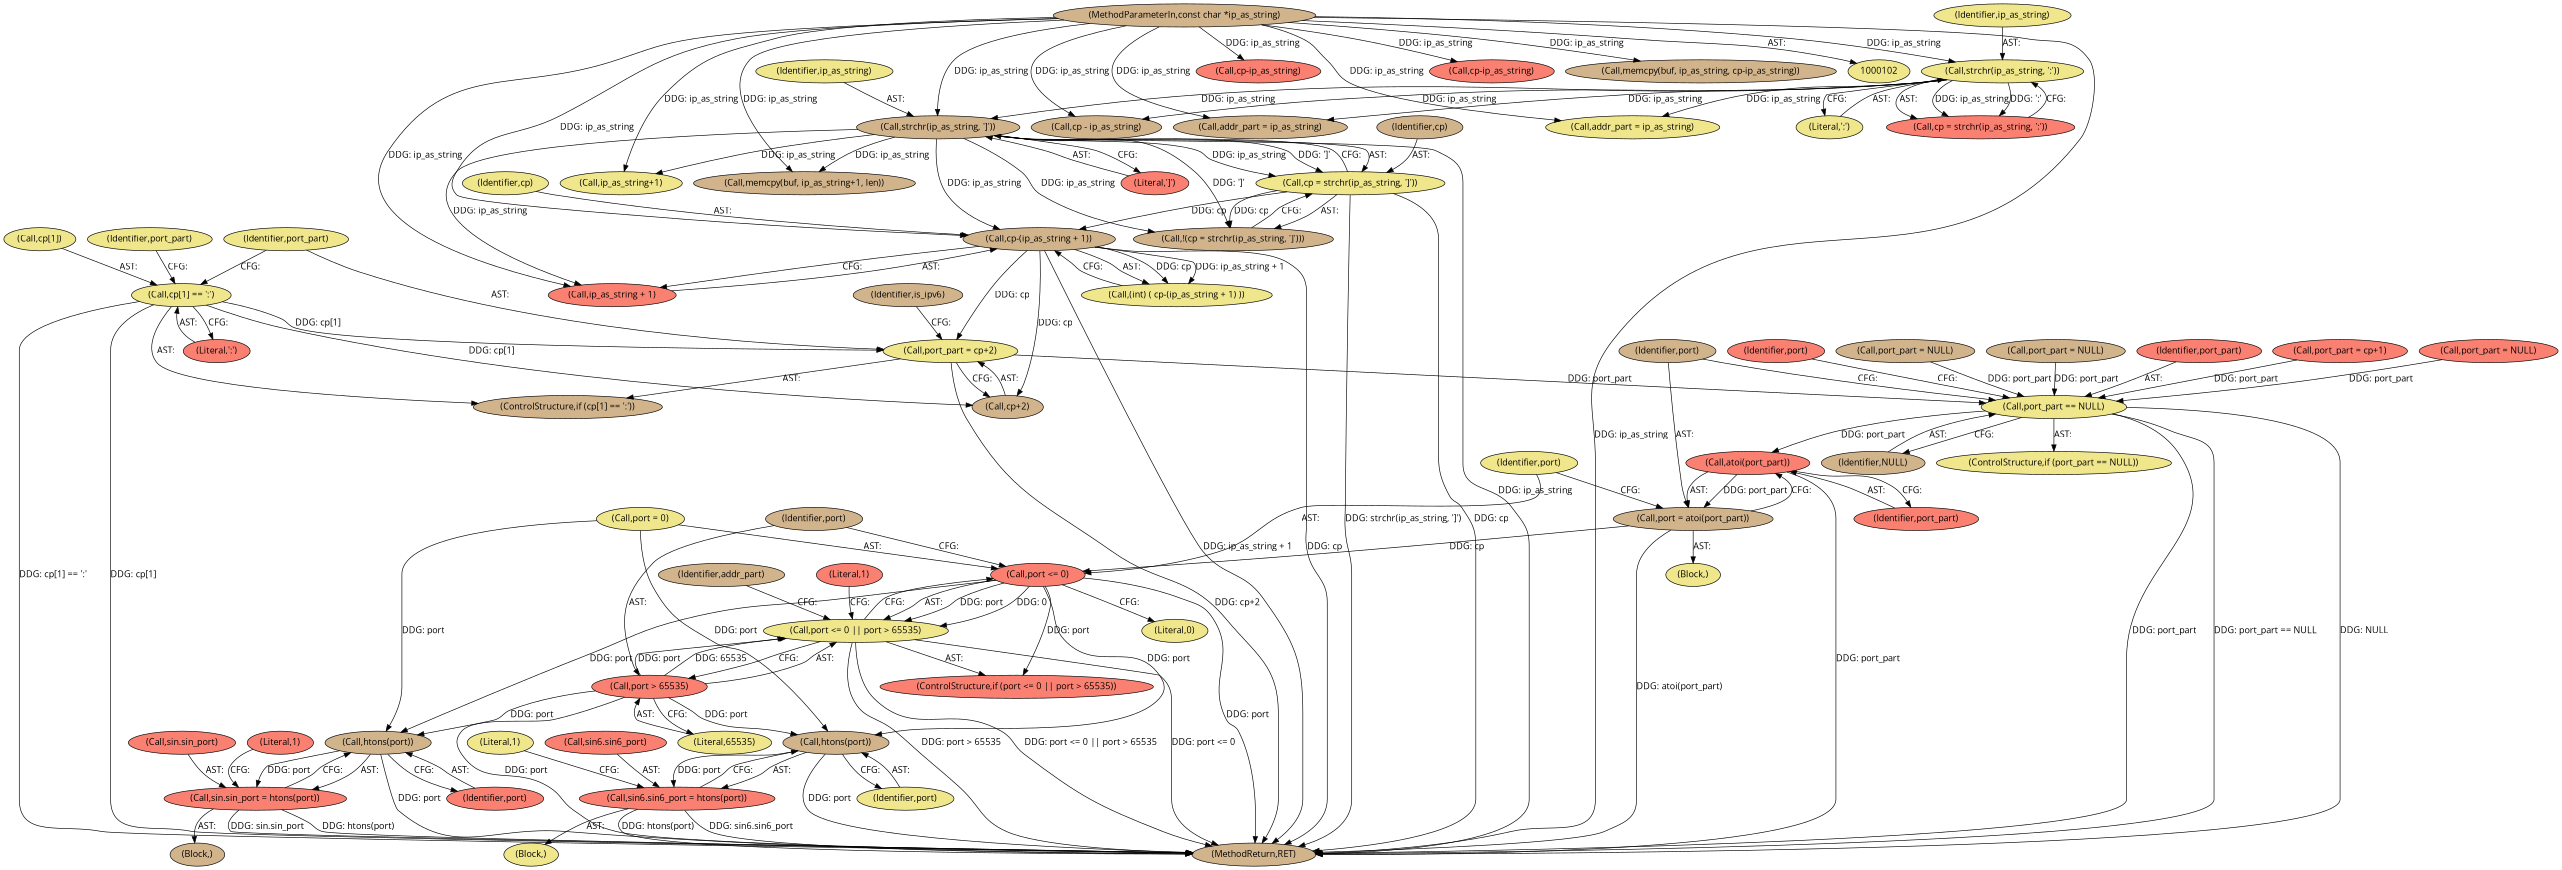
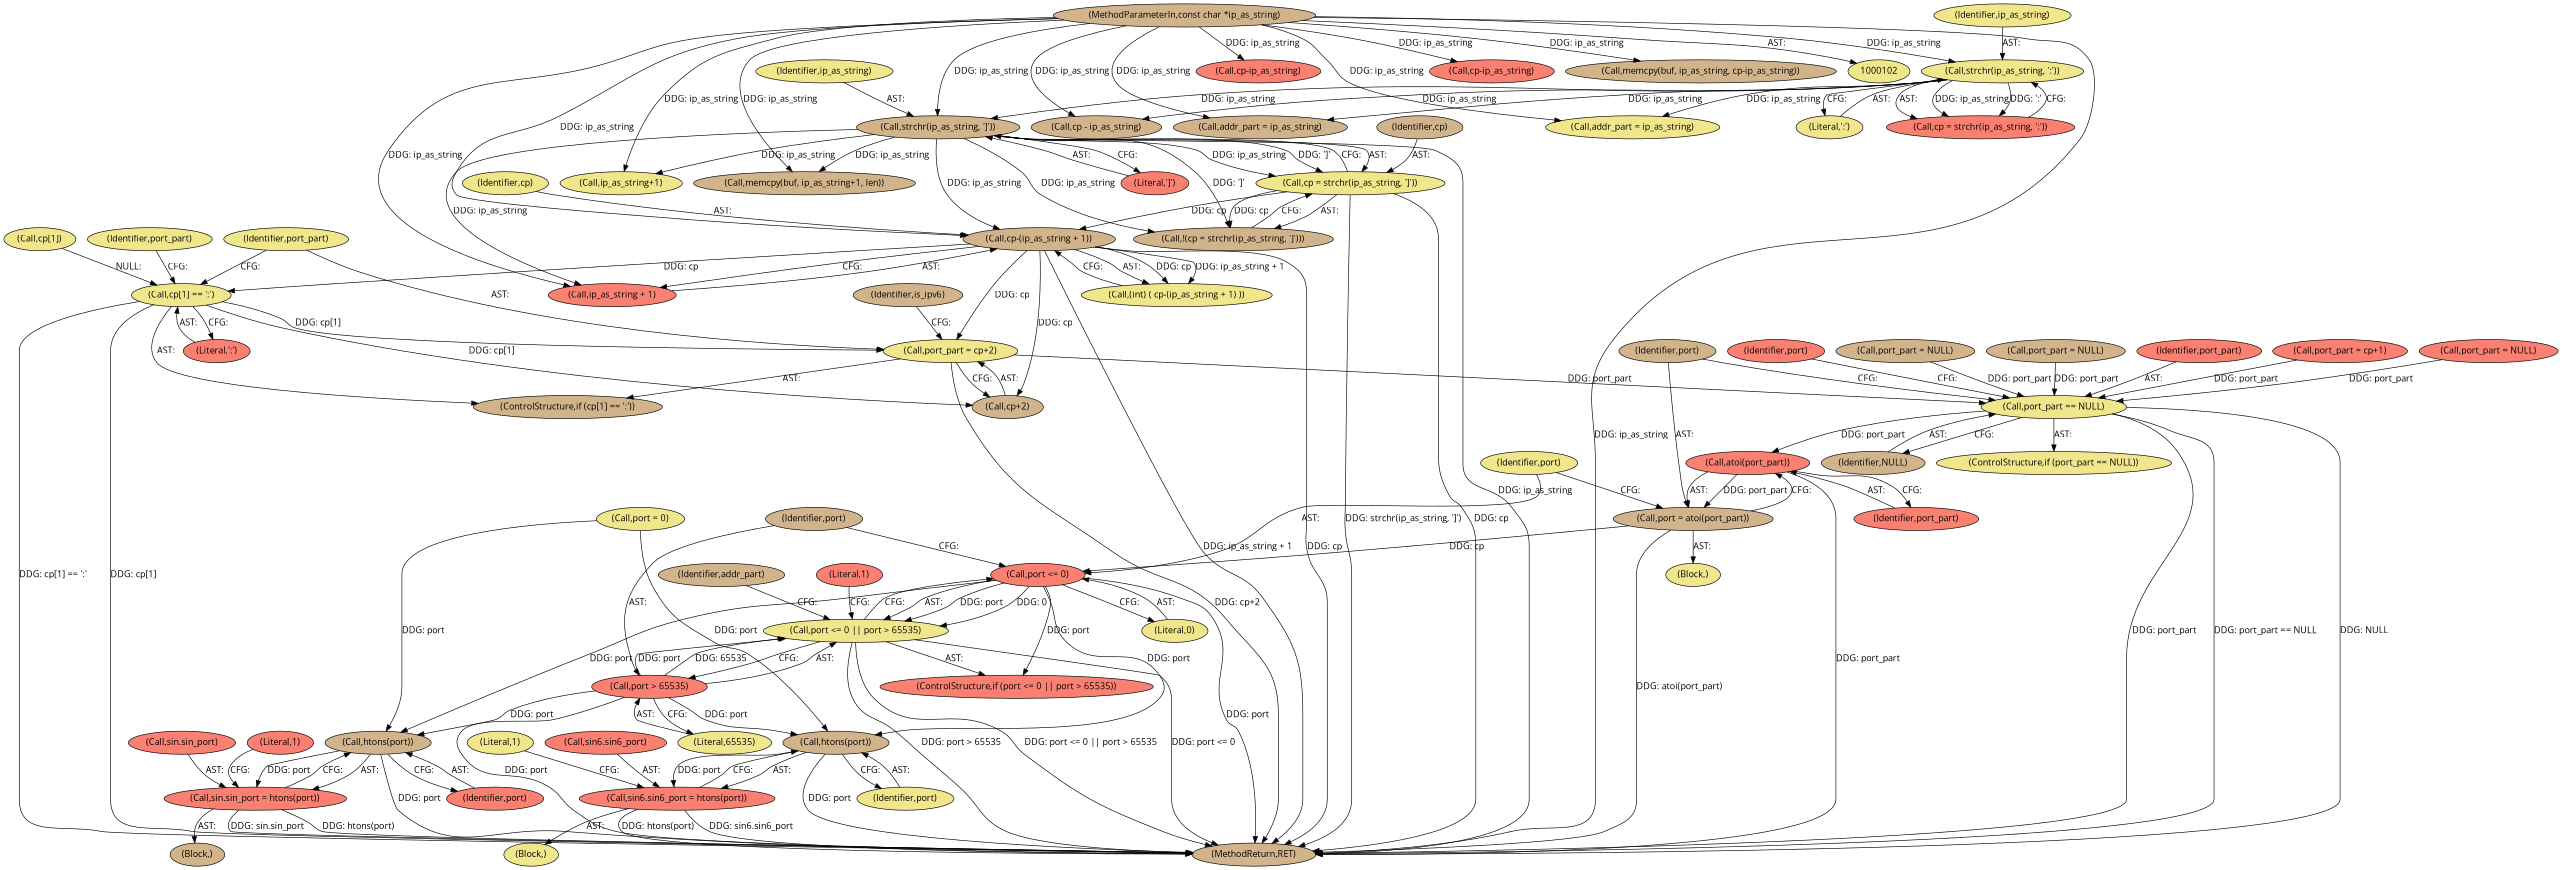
none -> (602, 266)
(130, 267) -> (130, 267)
(835, 546) -> (1132, 592)
